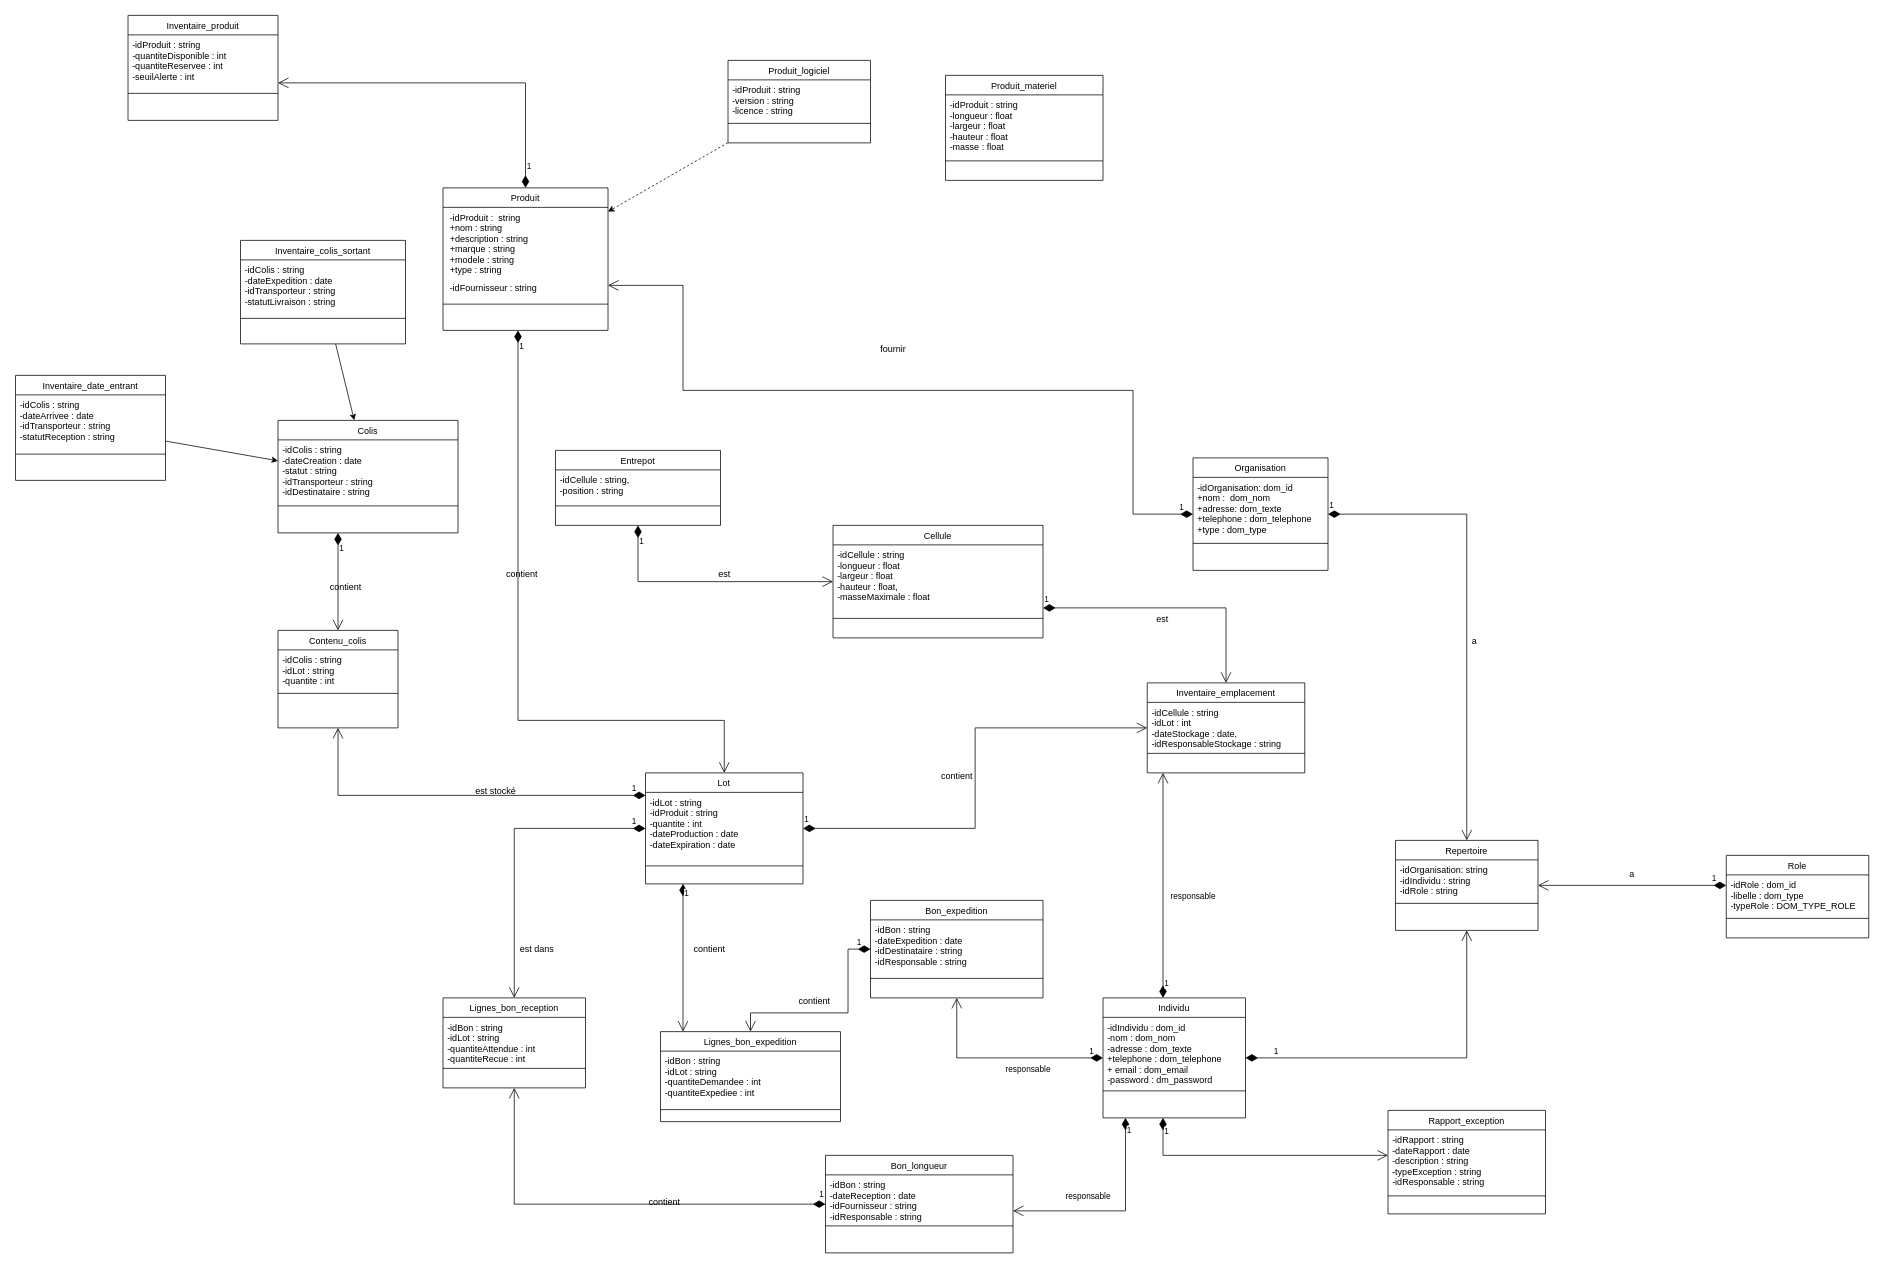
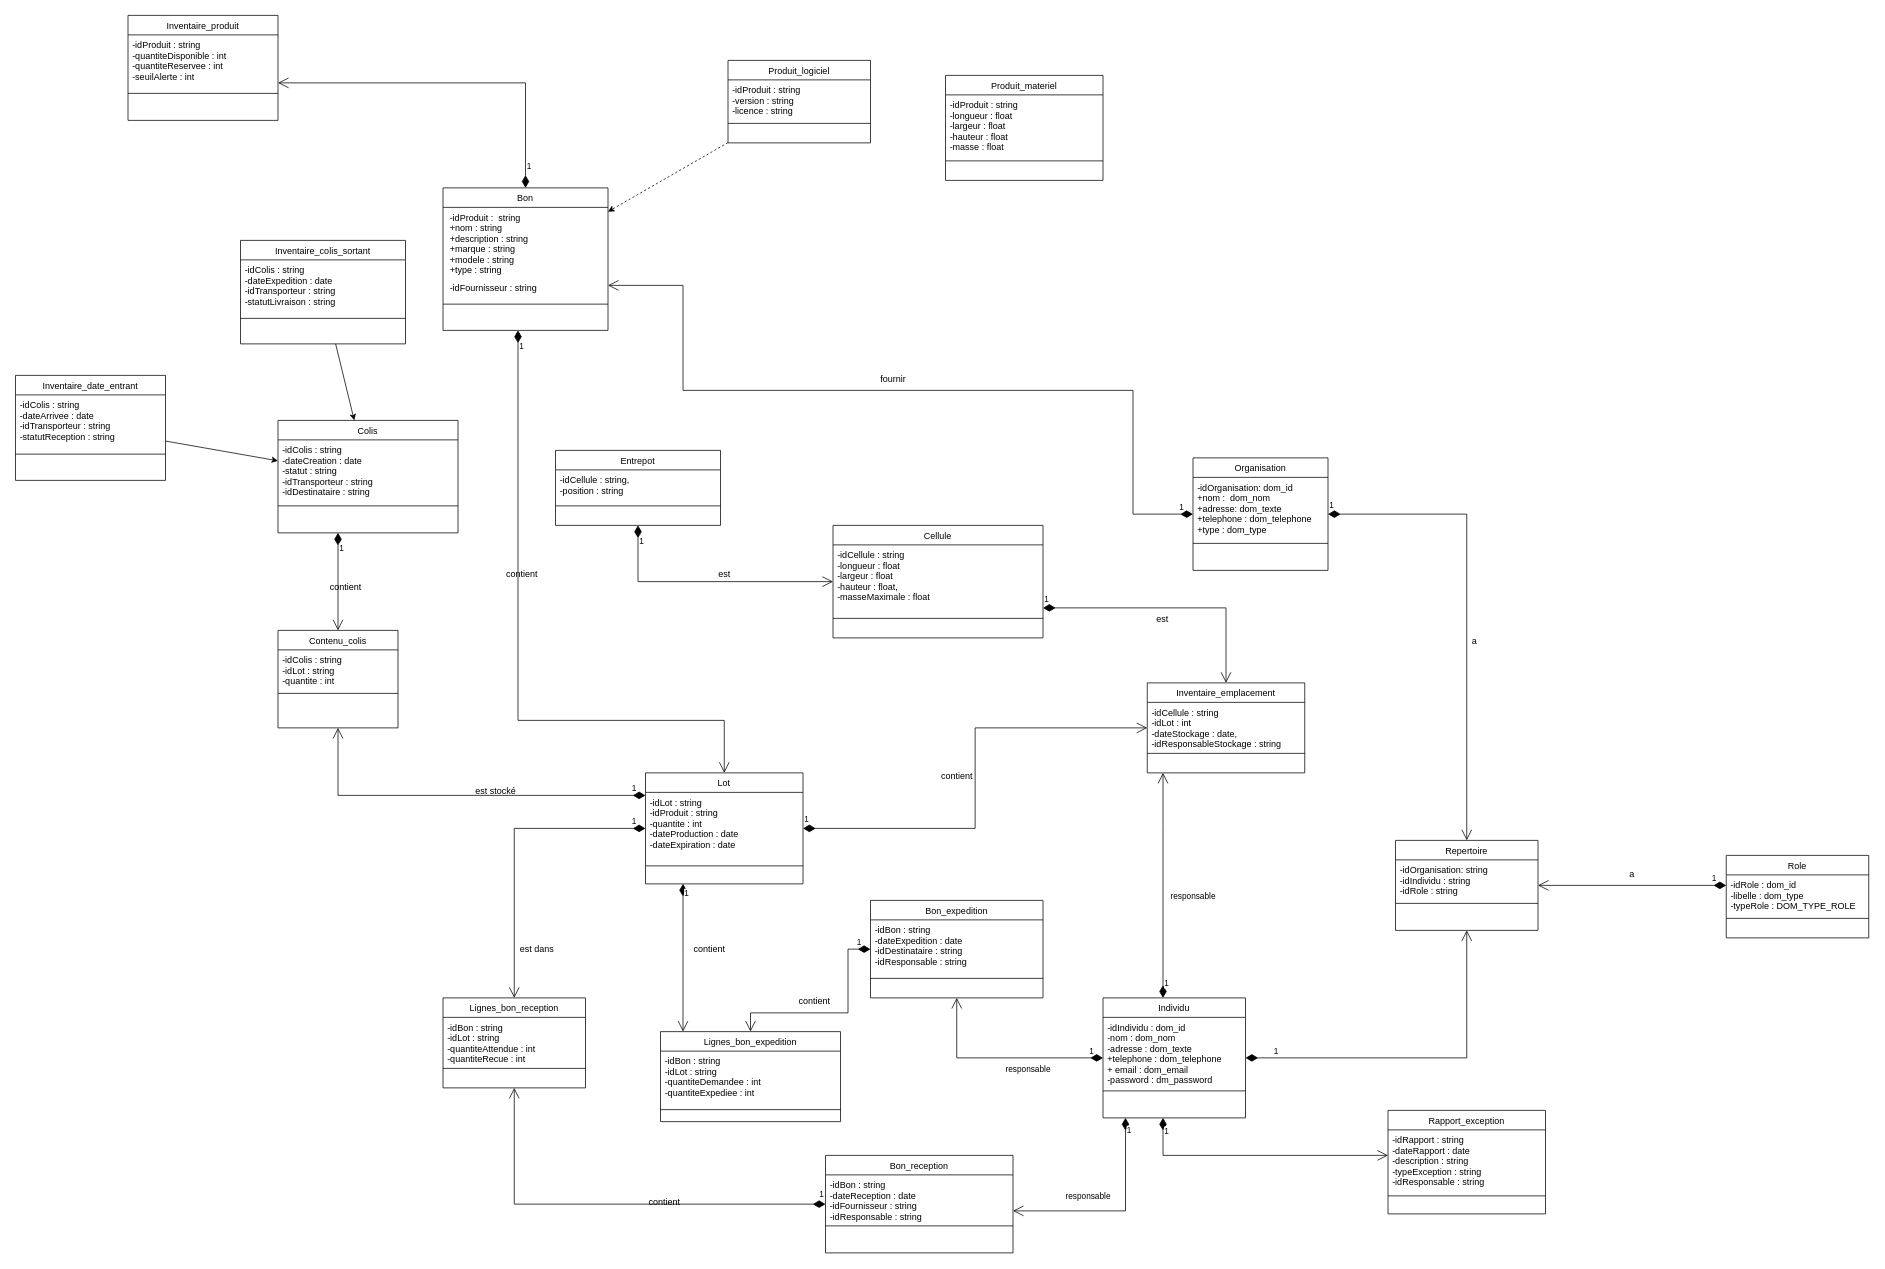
(525, 198) -> (525, 198)
(893, 349) -> (893, 379)
(919, 1166) -> (919, 1166)
